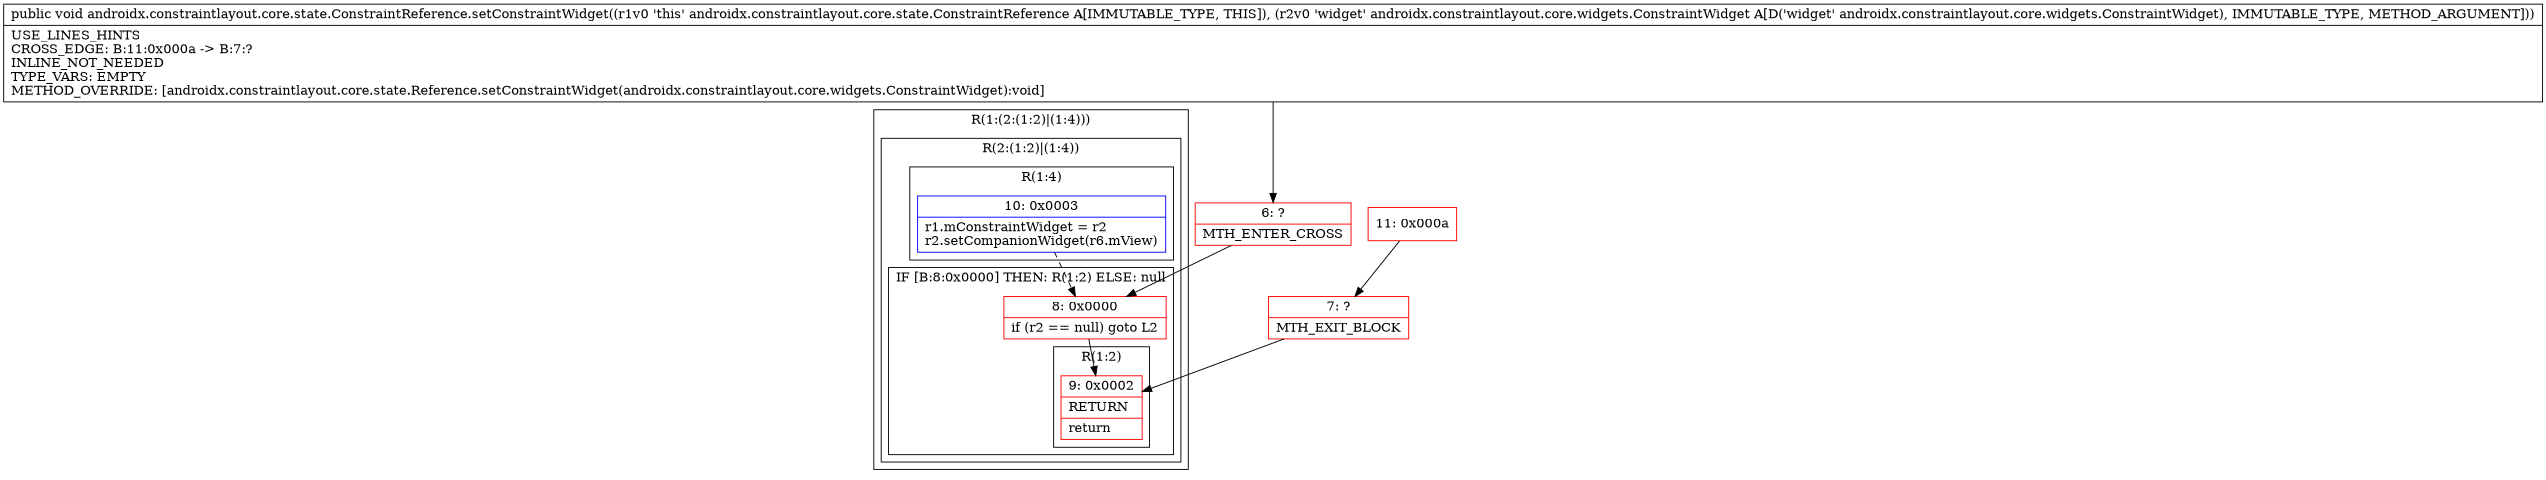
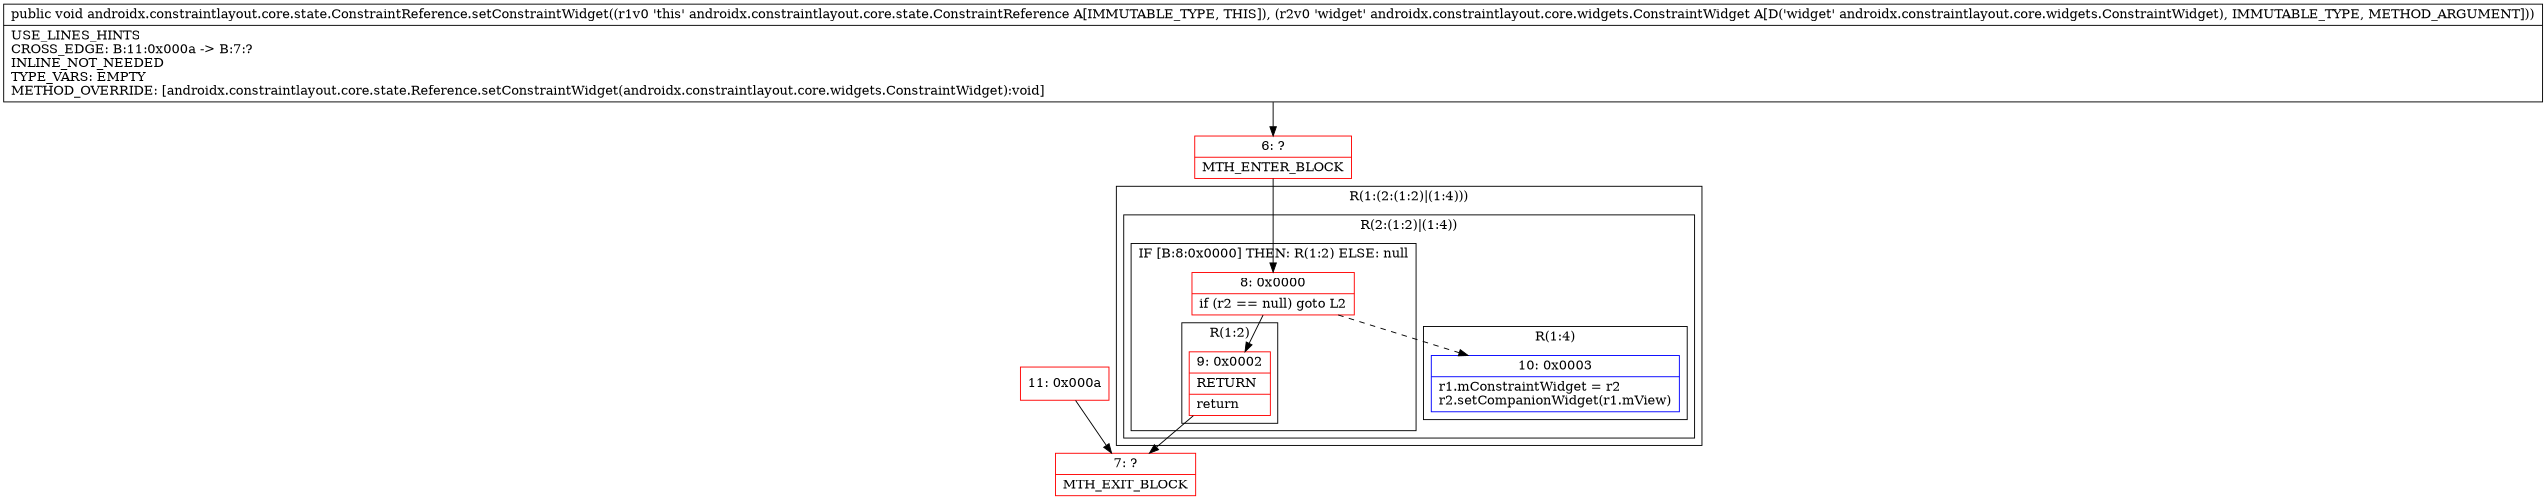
(1273, 234) -> (1273, 167)
(1042, 241) -> (1555, 401)
(1065, 274) -> (1399, 334)
(1218, 364) -> (1175, 431)
